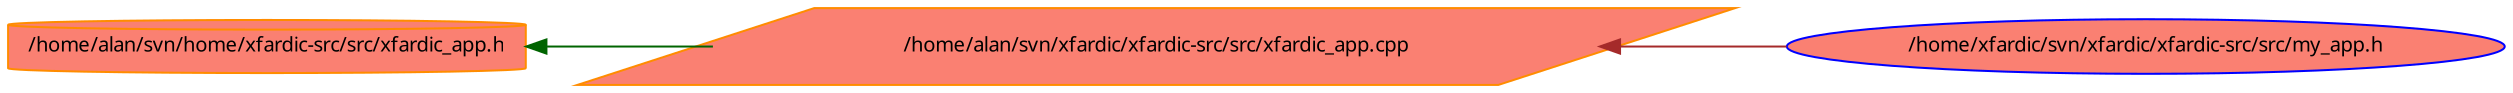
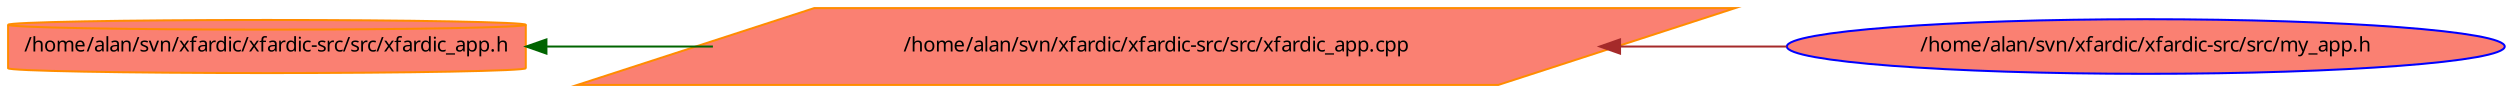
(267, 47) -> (267, 47)
(2146, 47) -> (2146, 47)
